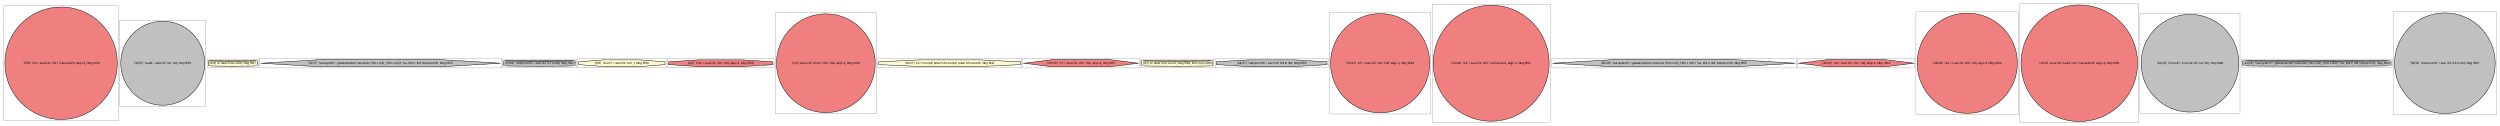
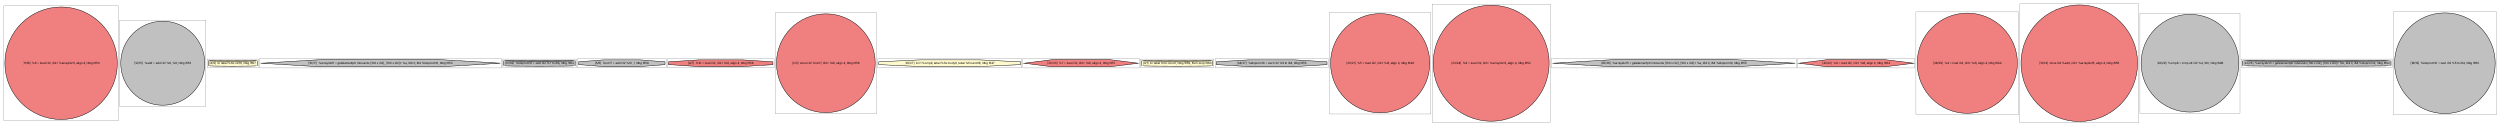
(622, 63) -> (622, 63)
